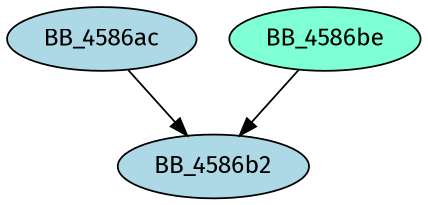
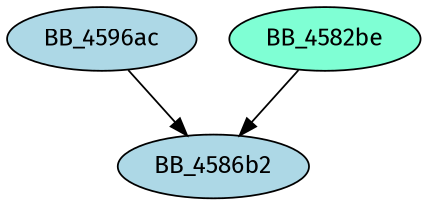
(102, 39) -> (102, 39)
(325, 39) -> (325, 39)
